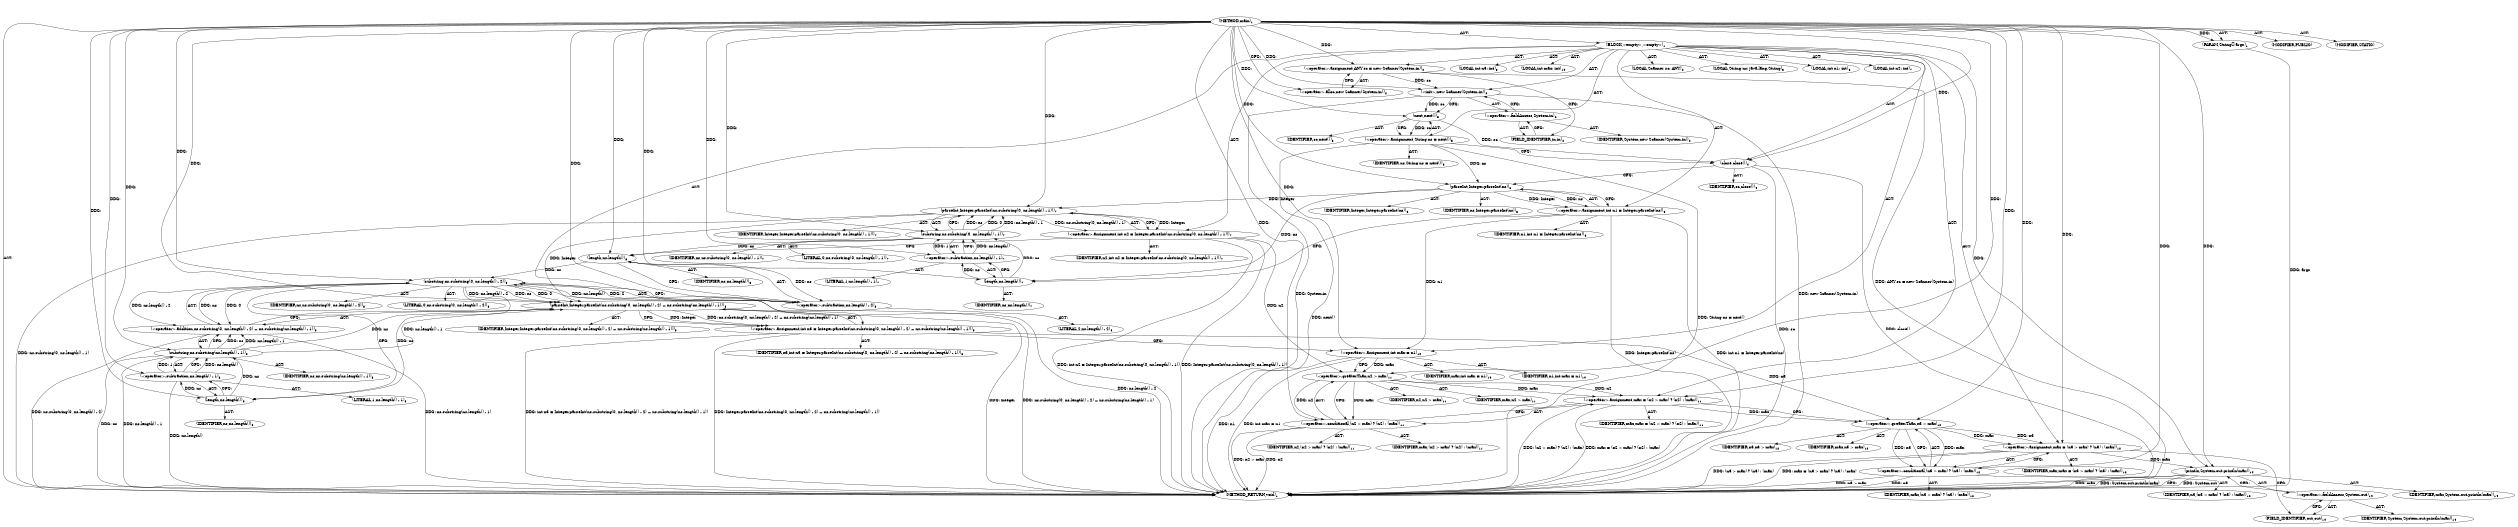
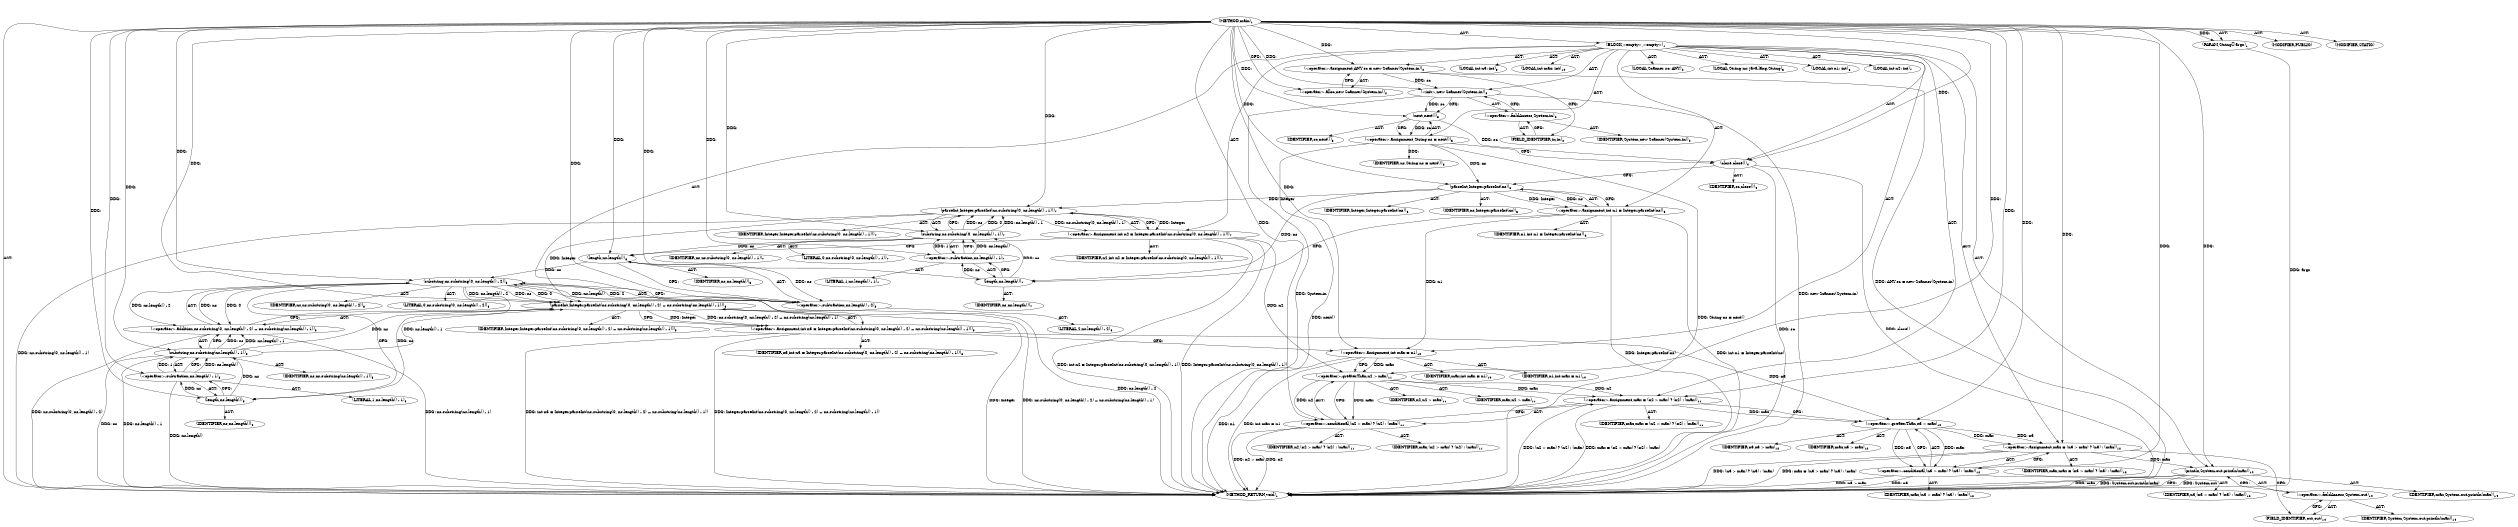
(1414, 152) -> (1414, 152)
(1980, 258) -> (1980, 258)
